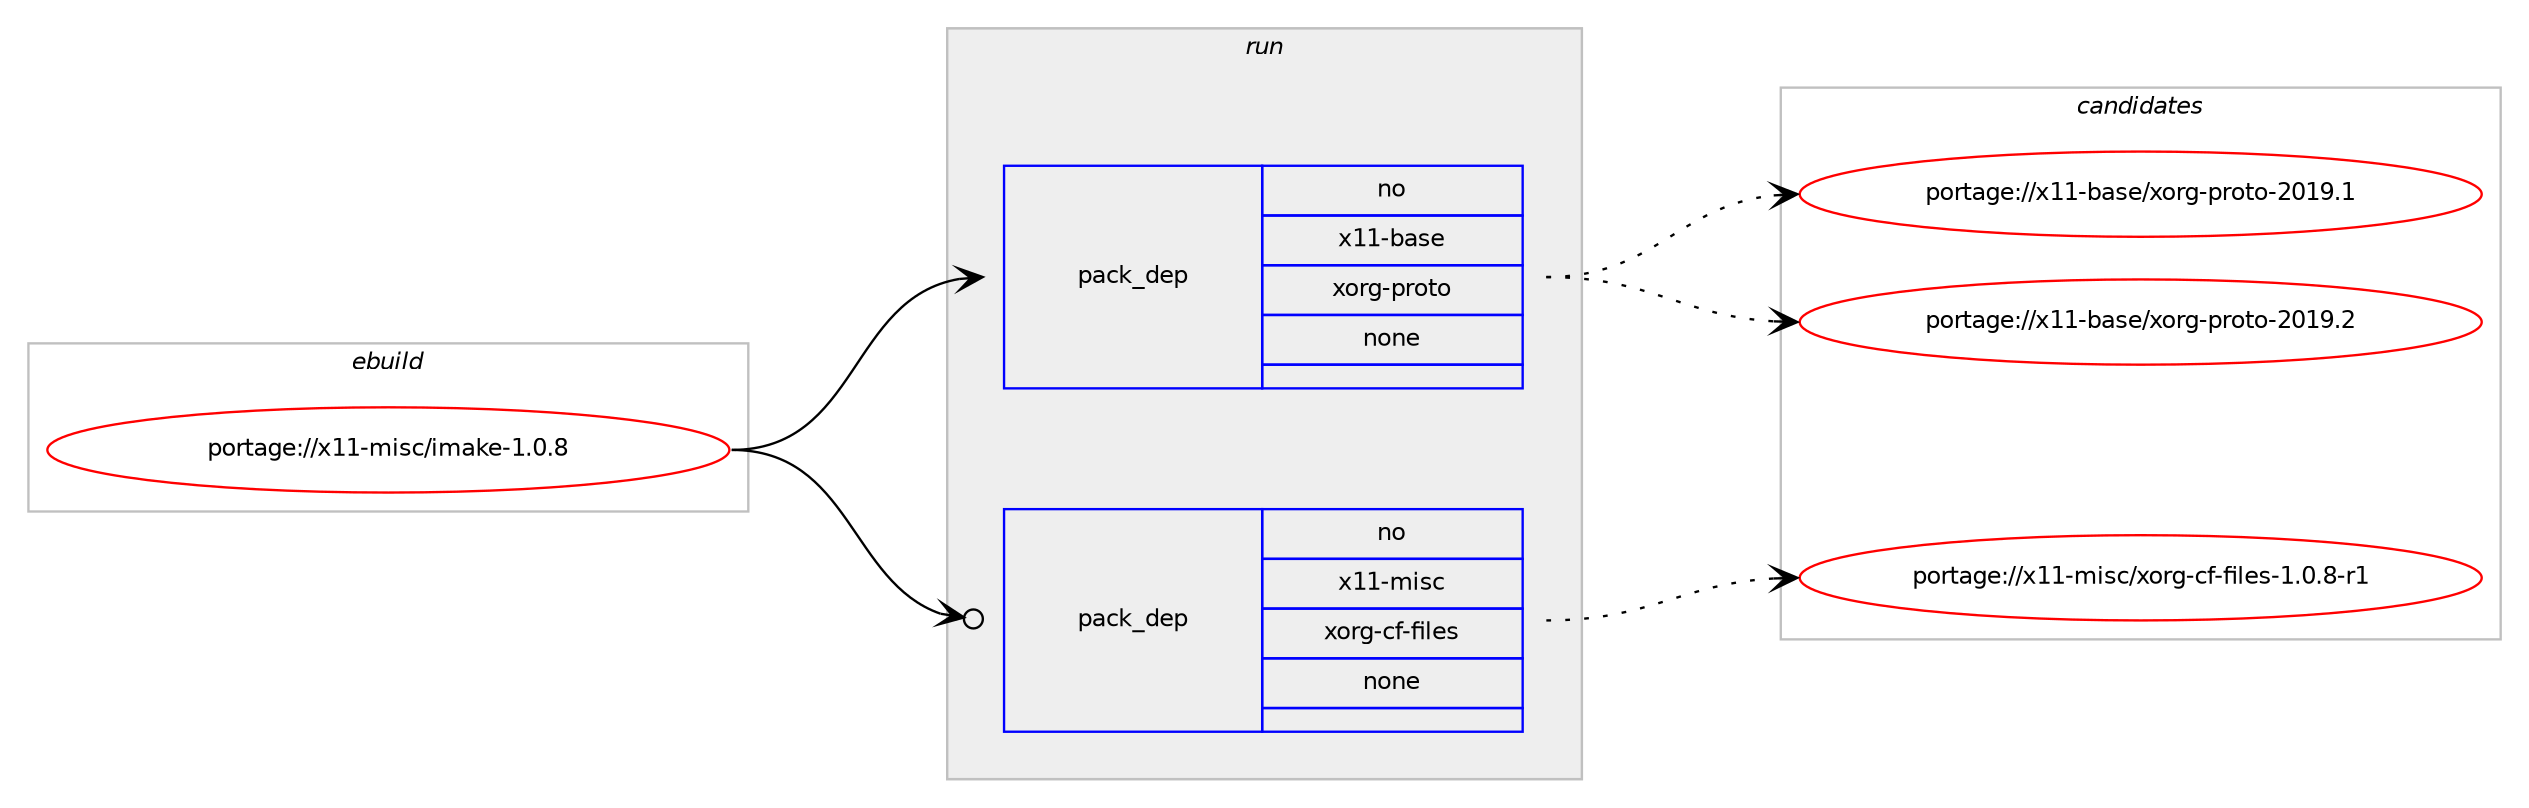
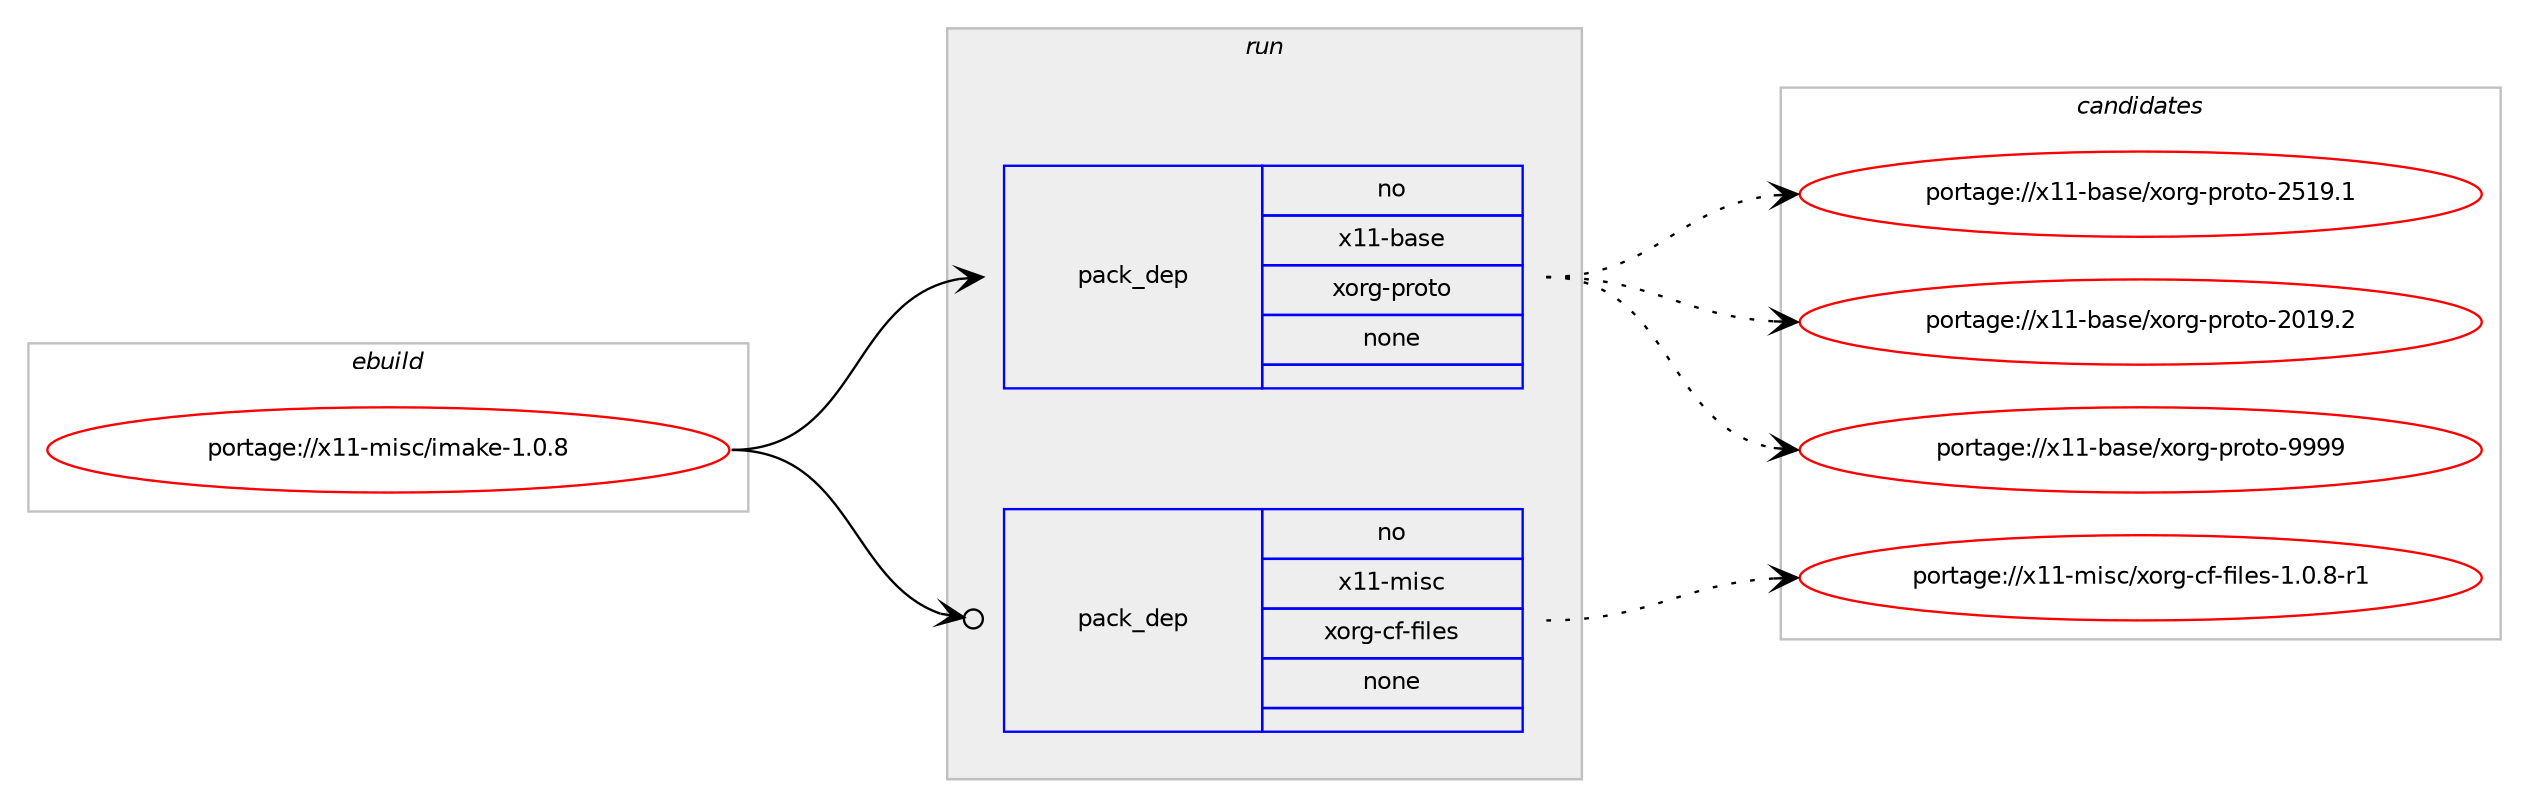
(2141, 194) -> (2141, 194)
none -> (2141, 450)
